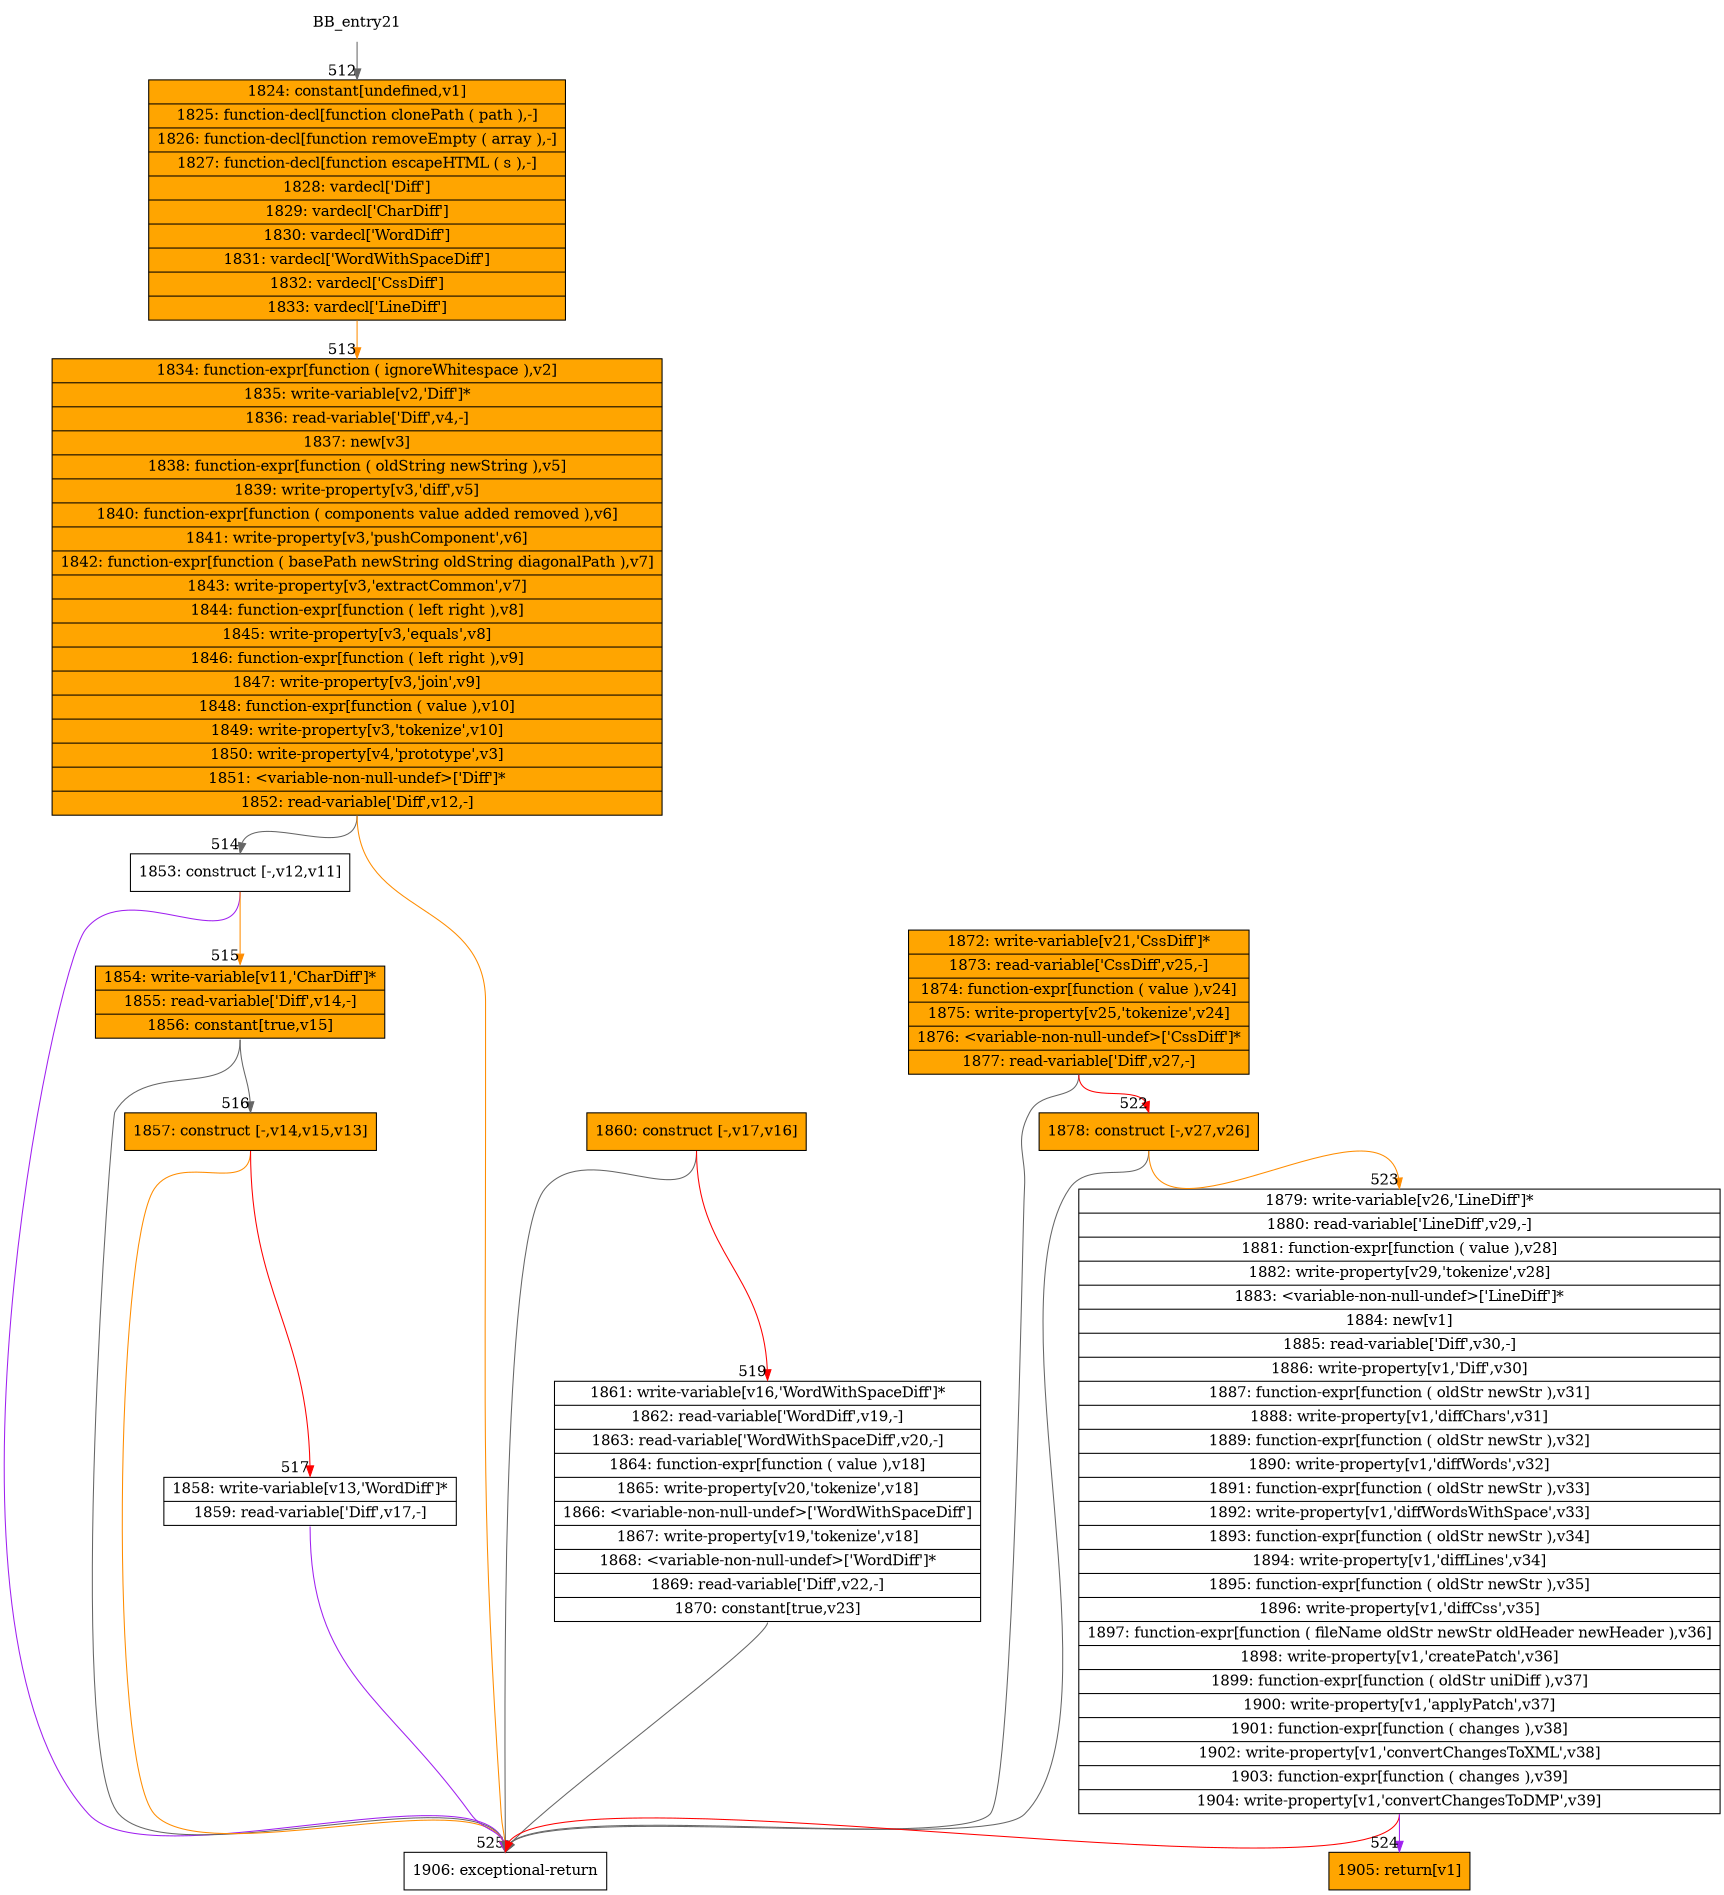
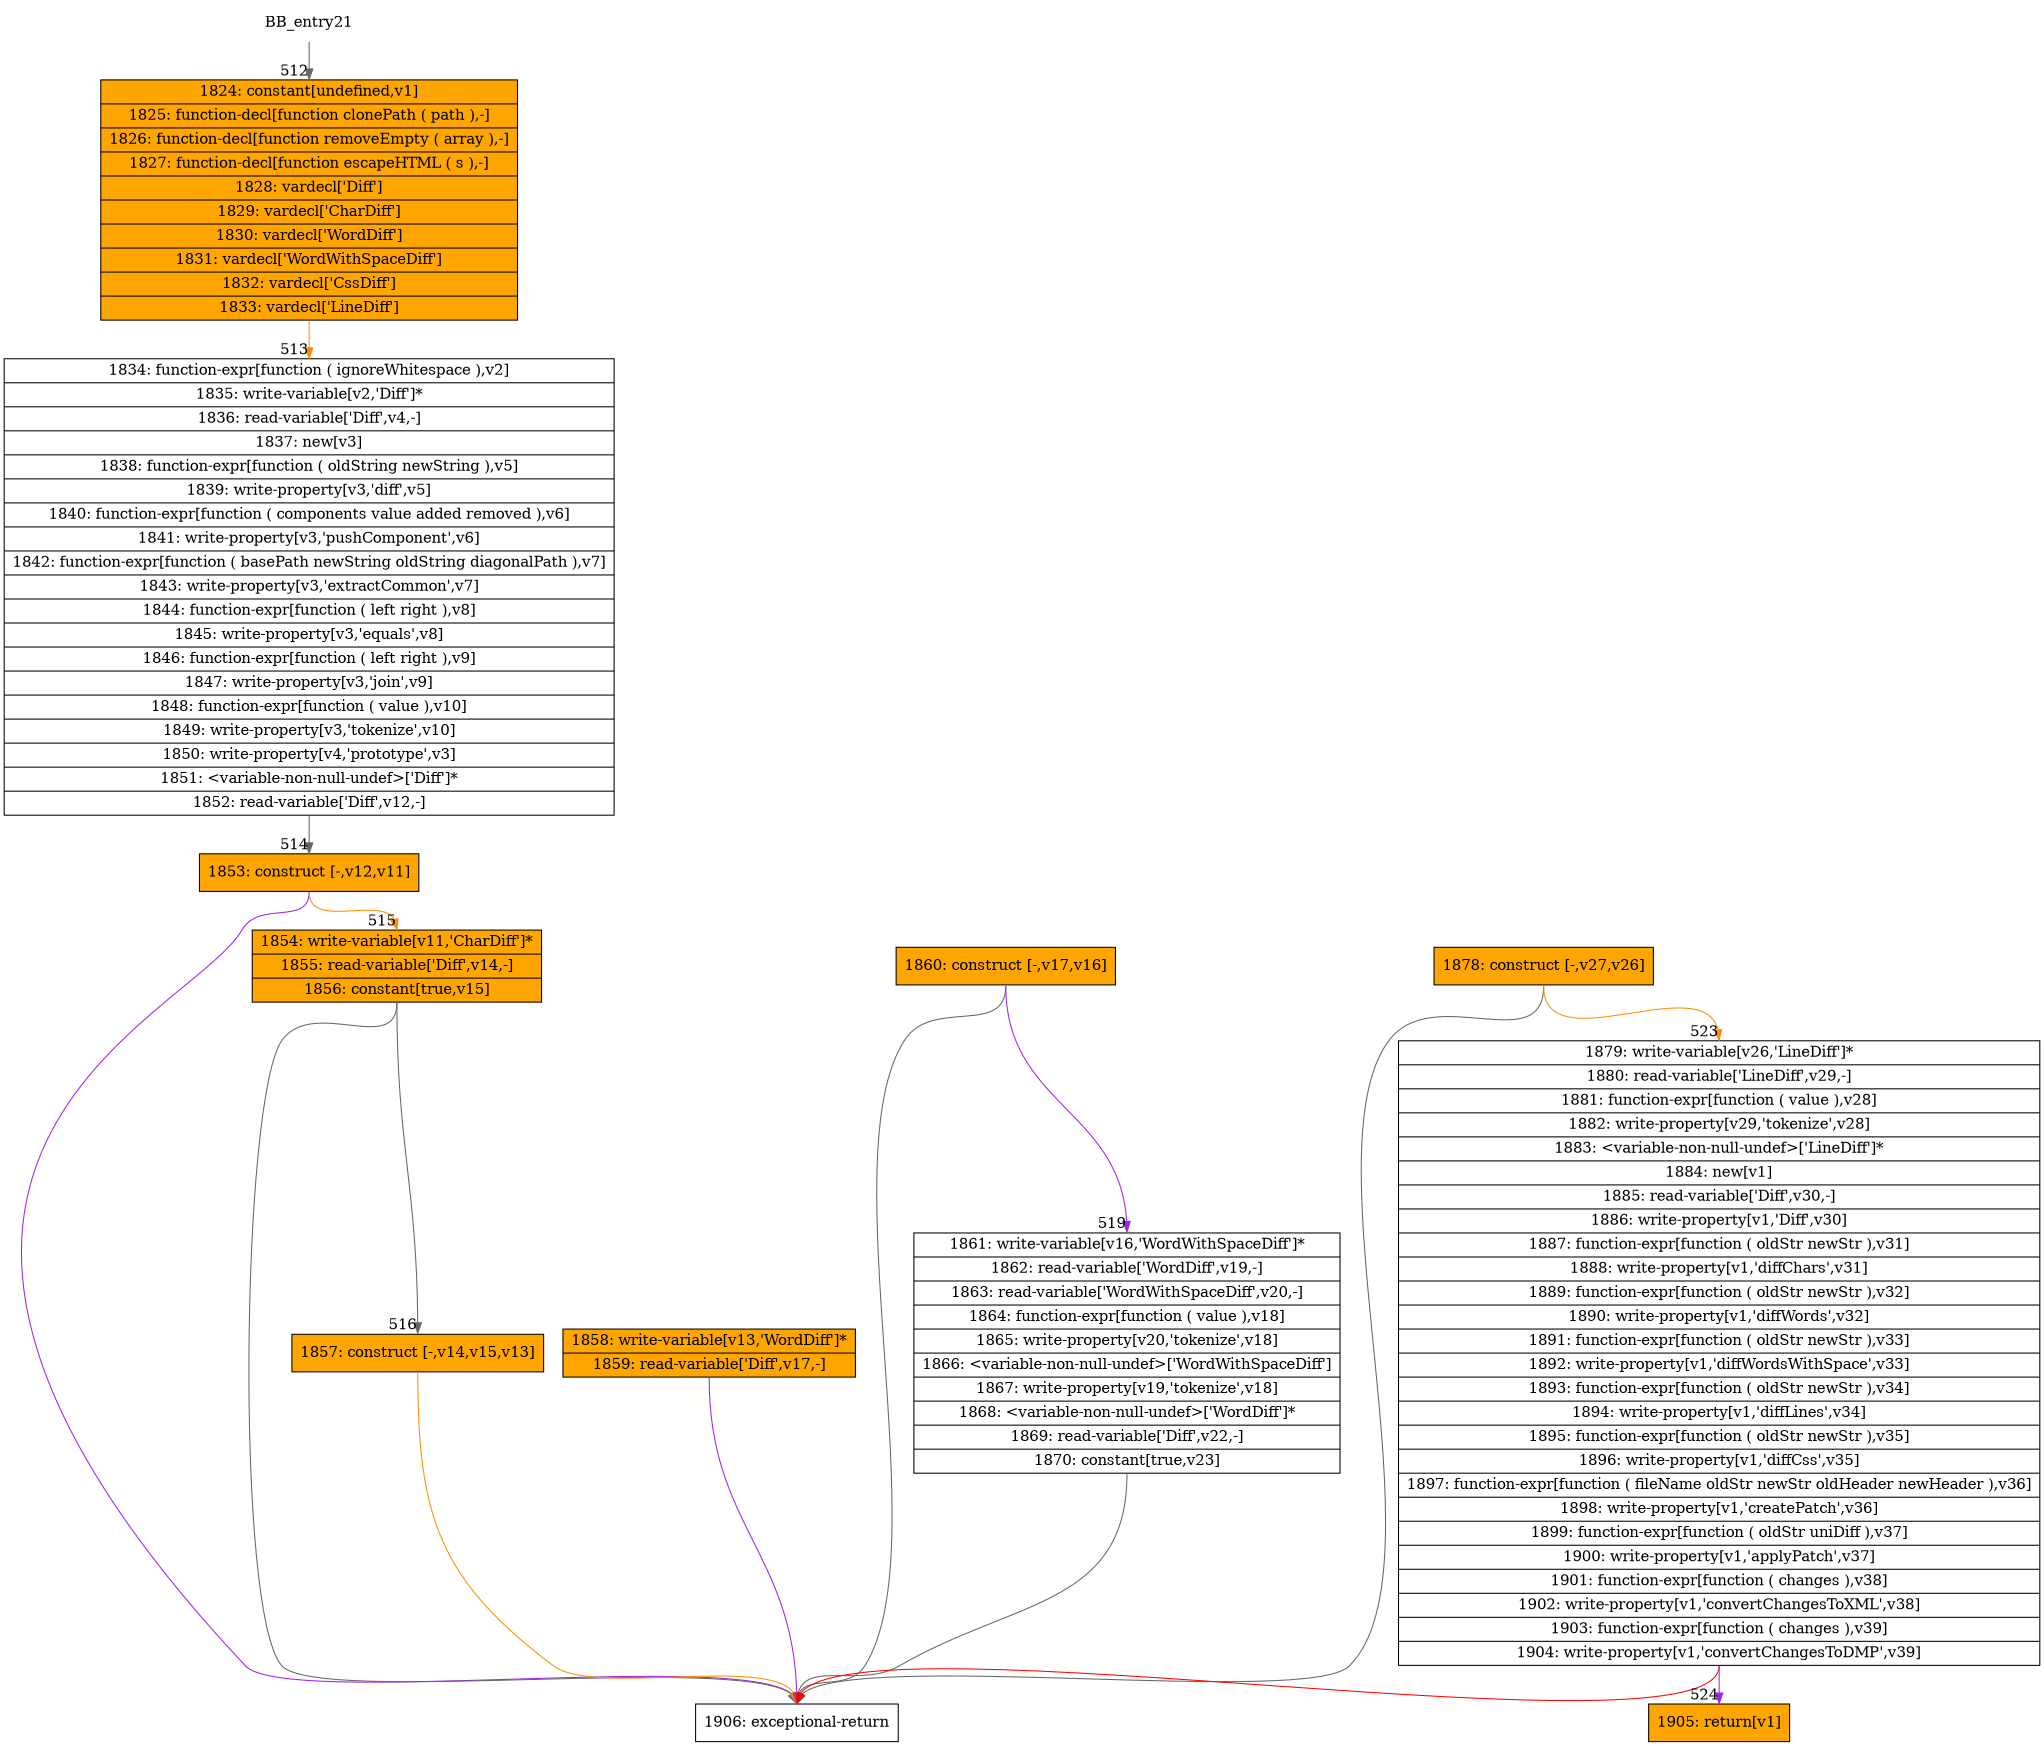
(357, 587) -> (309, 587)
(240, 873) -> (309, 873)
(1079, 1002) -> none
(729, 1261) -> (1063, 1105)
(485, 1303) -> none
(279, 1309) -> none
(310, 1501) -> (709, 1353)
